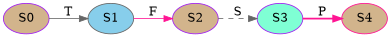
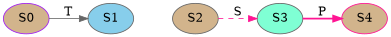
(149, 19) -> none
(195, 19) -> (195, 19)
(233, 19) -> (233, 19)
(280, 19) -> (280, 19)
